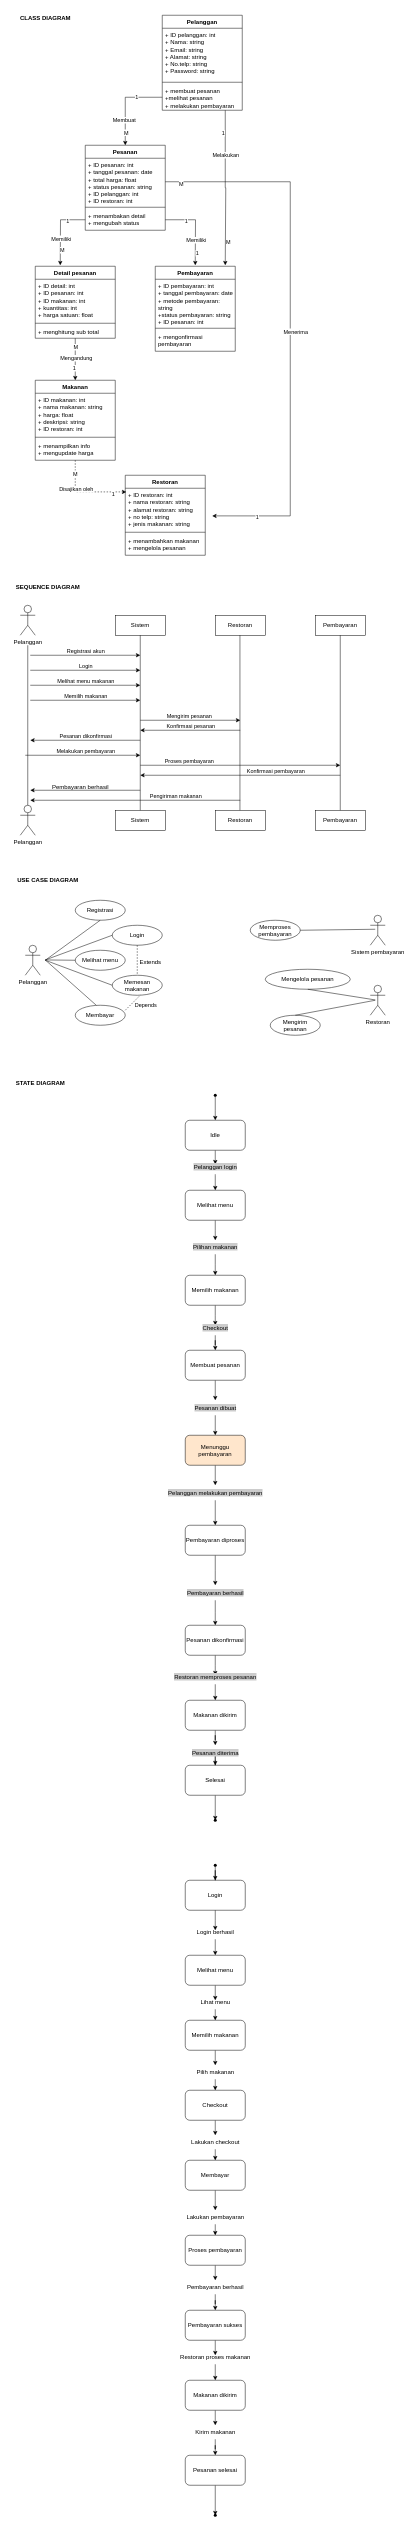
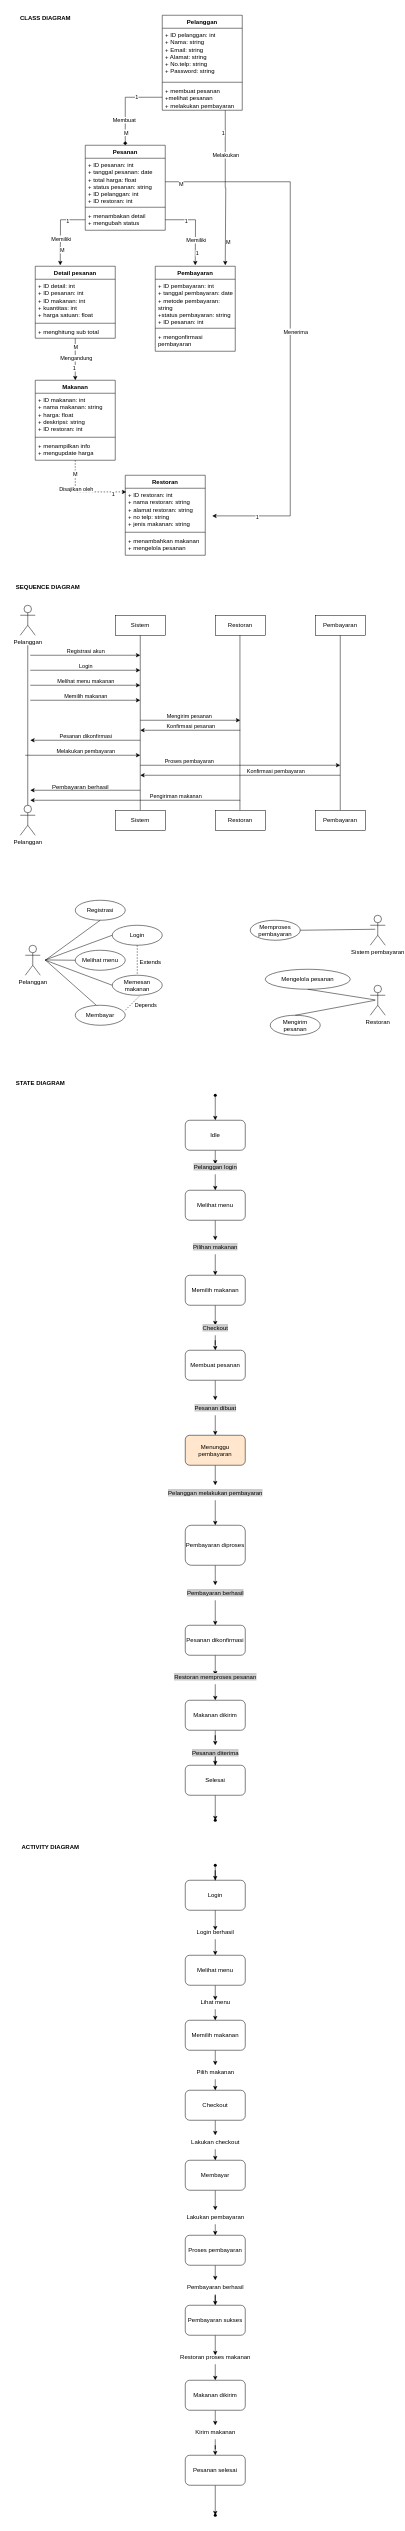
(125, 140) -> (125, 140)
(48, 880) -> none
(215, 1540) -> (215, 1545)
none -> (50, 1847)
(215, 2325) -> (215, 2320)
